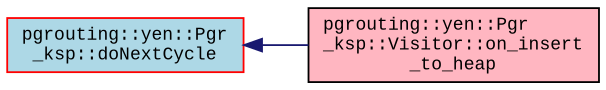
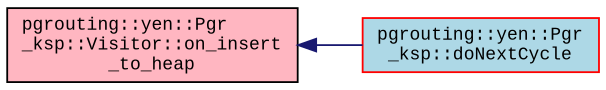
(285, 45) -> (339, 45)
